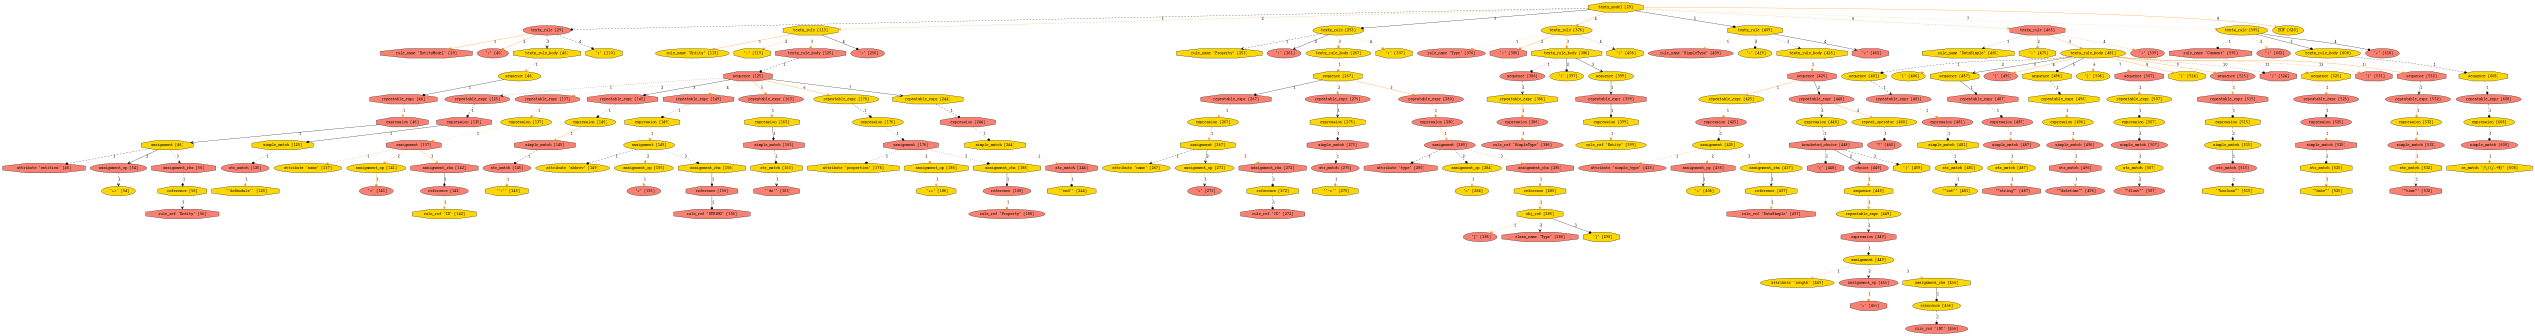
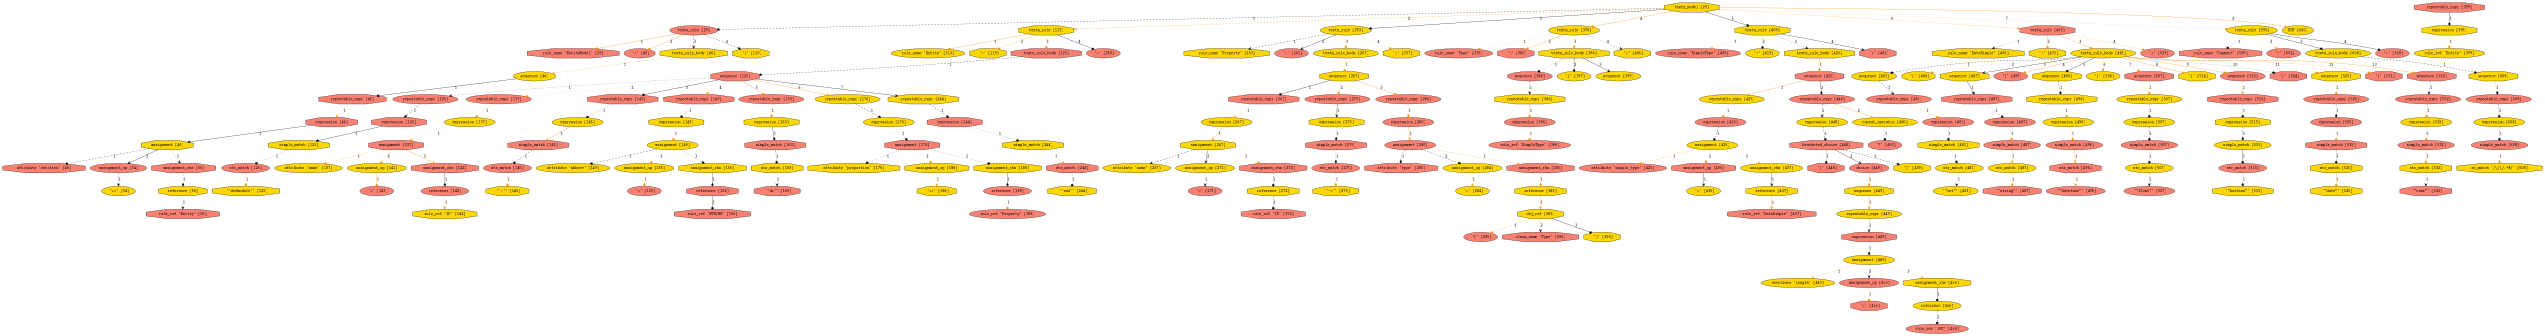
(1611, 86) -> none
